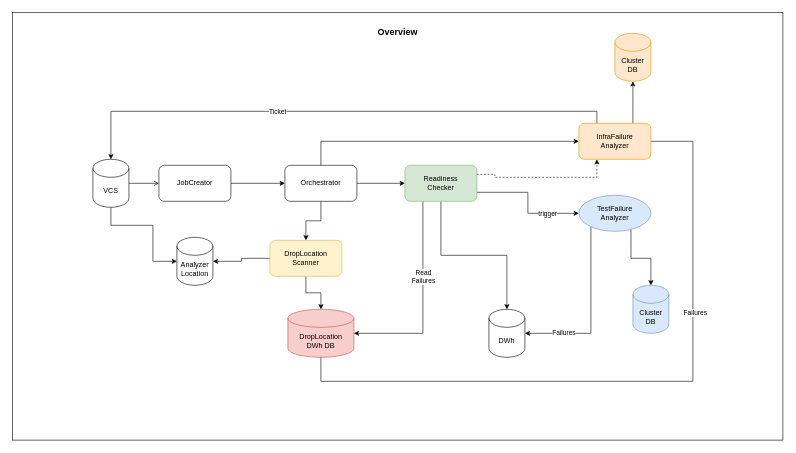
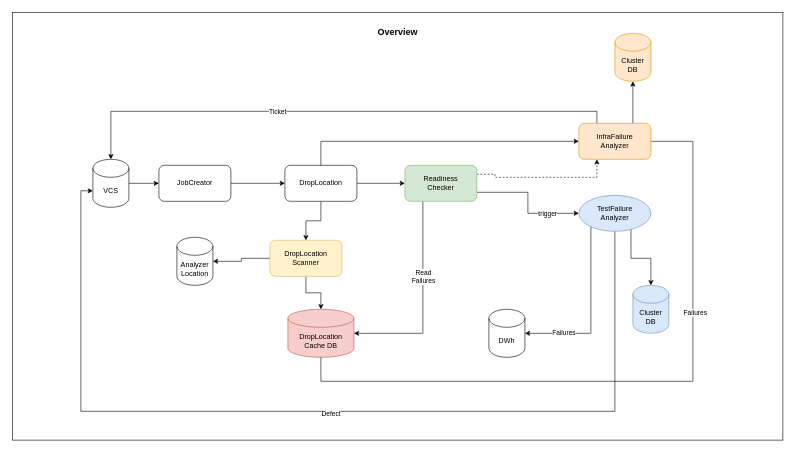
(154, 183) -> (153, 183)
(321, 183) -> (321, 183)
(152, 225) -> none
(506, 255) -> none
(321, 341) -> (321, 341)
none -> (331, 411)
